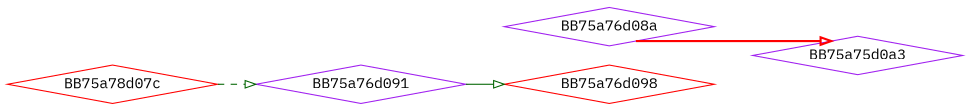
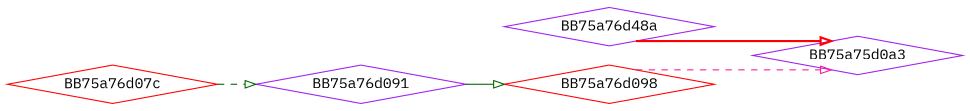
(609, 27) -> (609, 27)
none -> (728, 70)
(113, 84) -> (113, 84)
